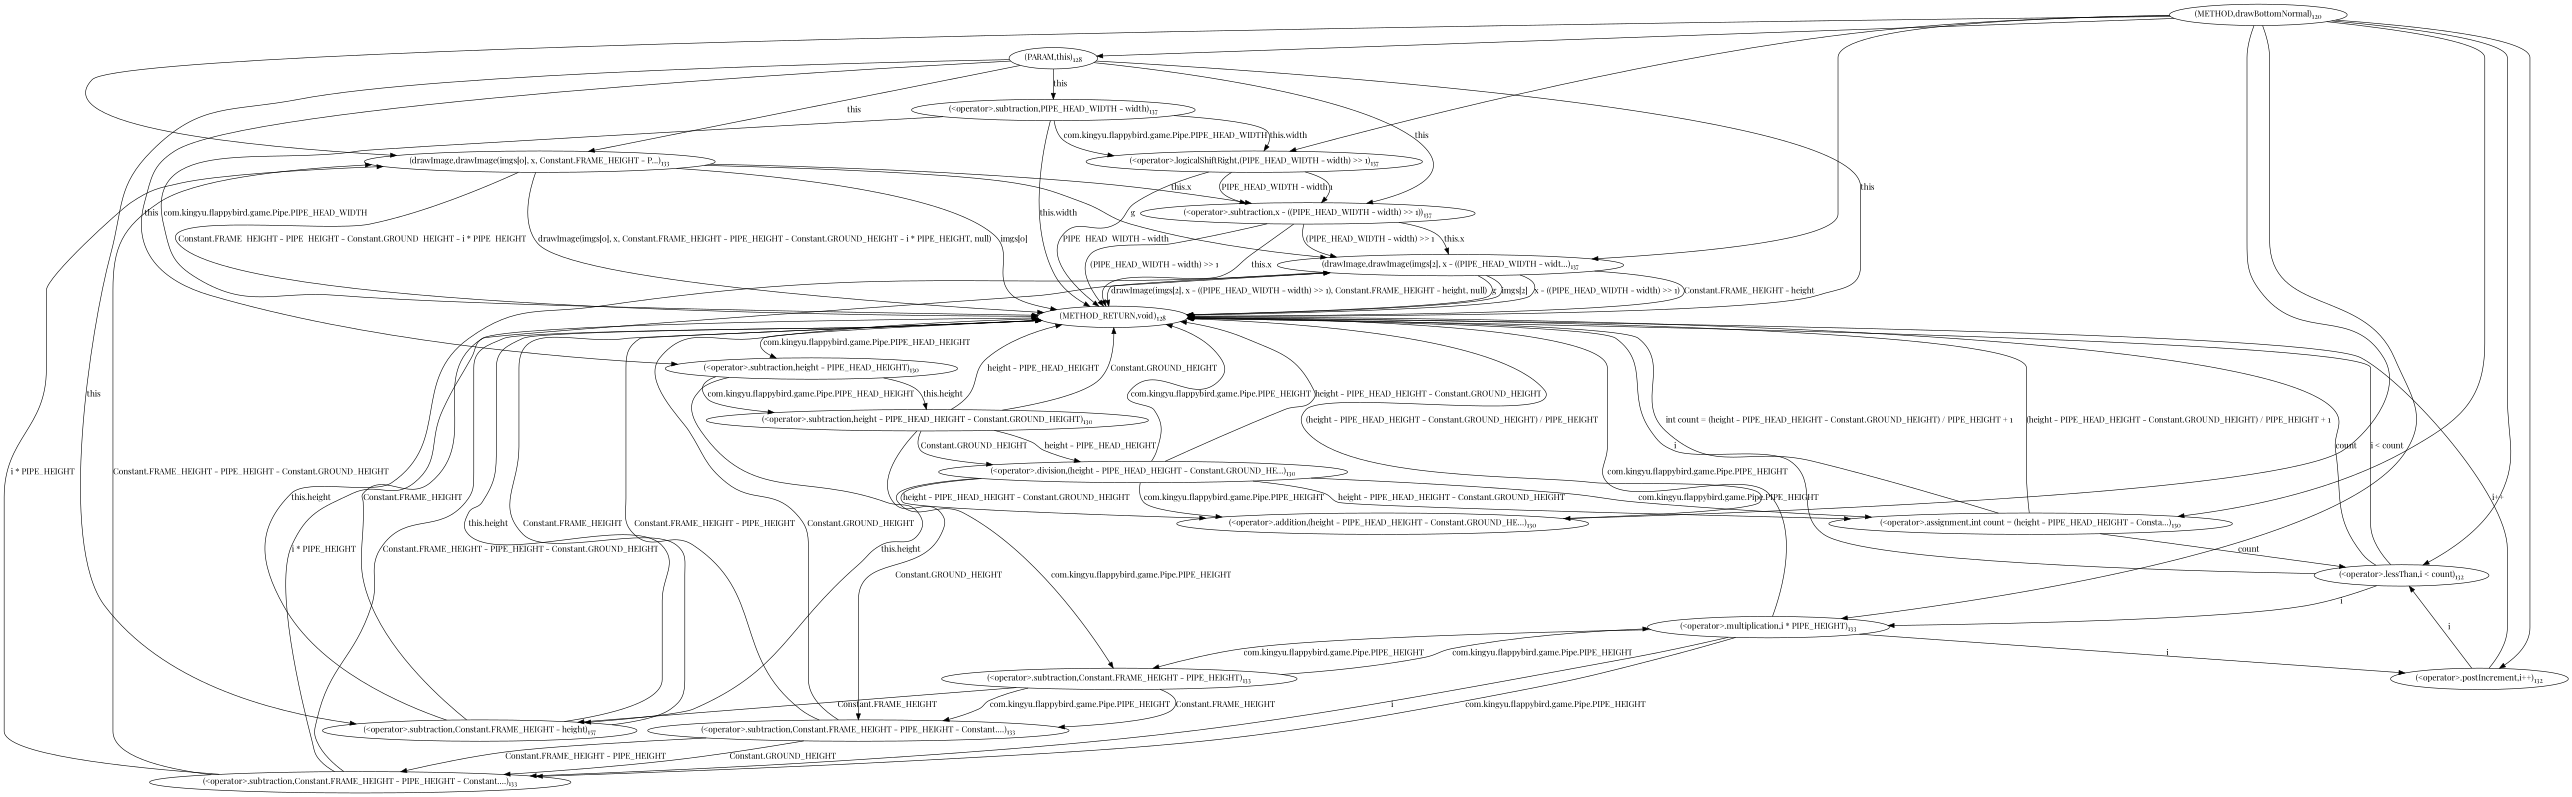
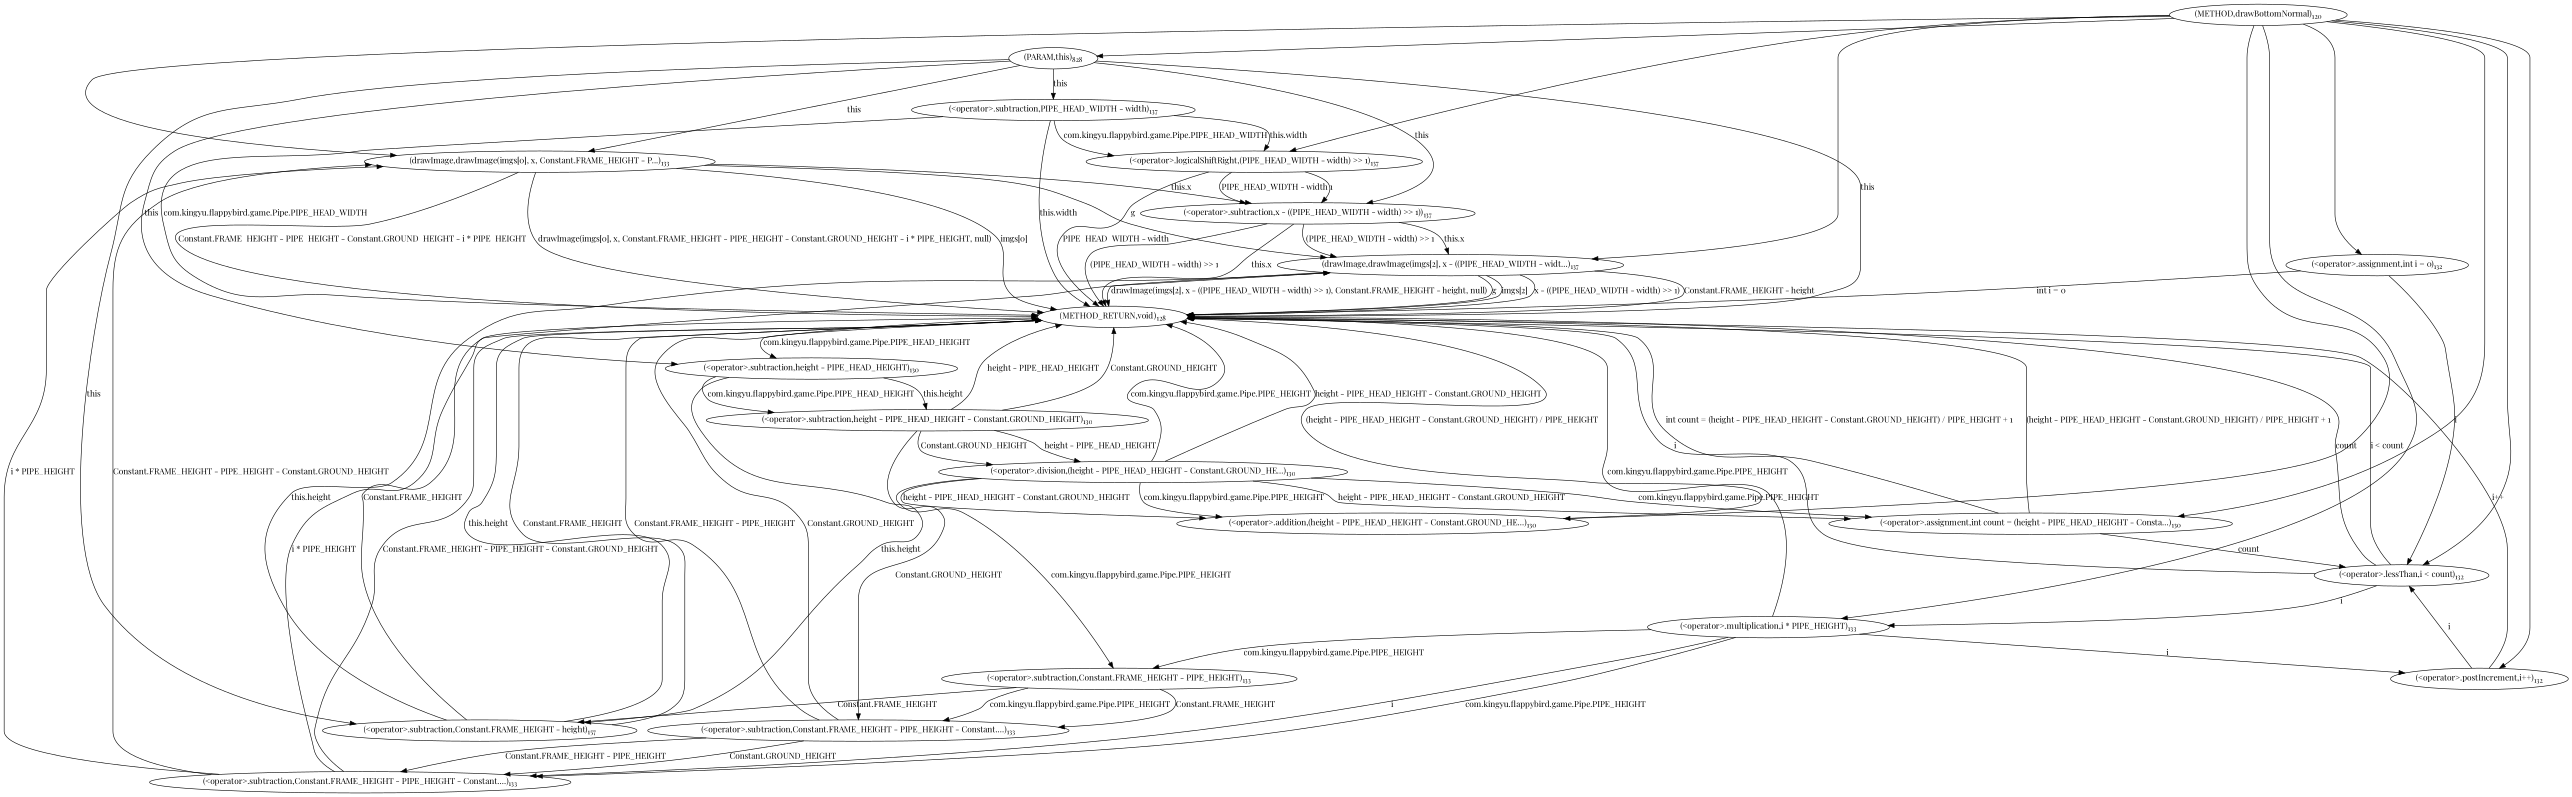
(1077, 57) -> (1077, 57)
none -> (2377, 265)
(1461, 647) -> none
